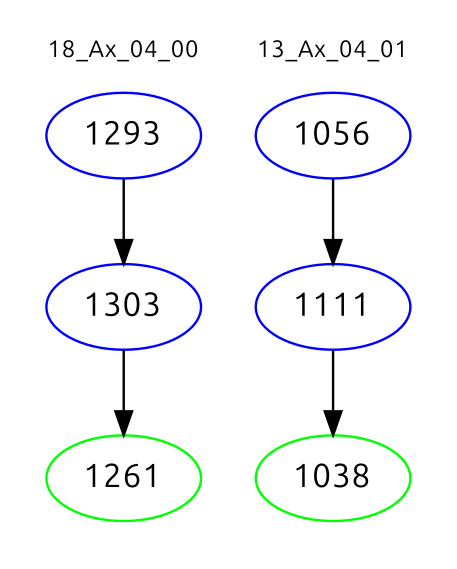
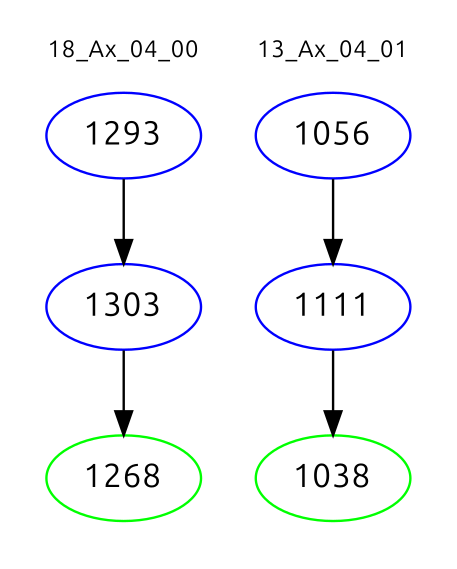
(124, 478) -> (124, 478)
